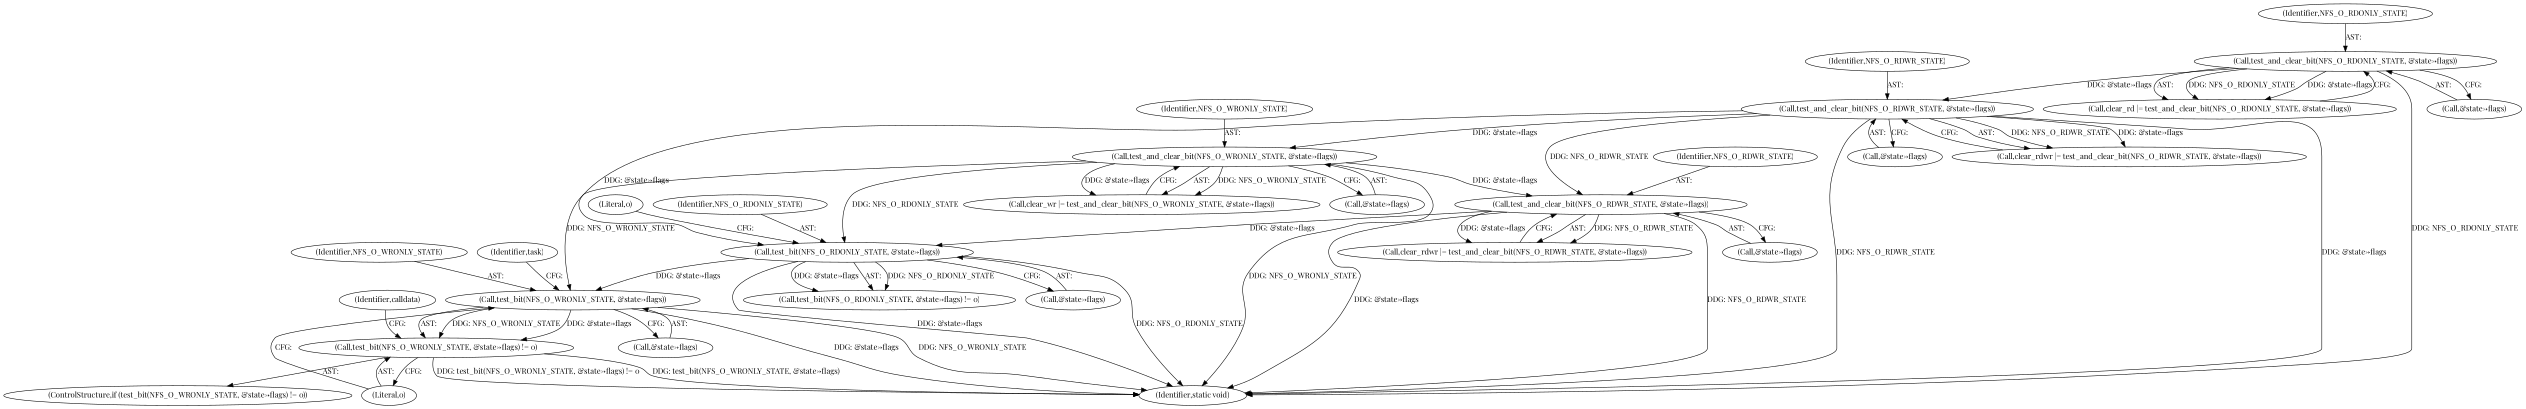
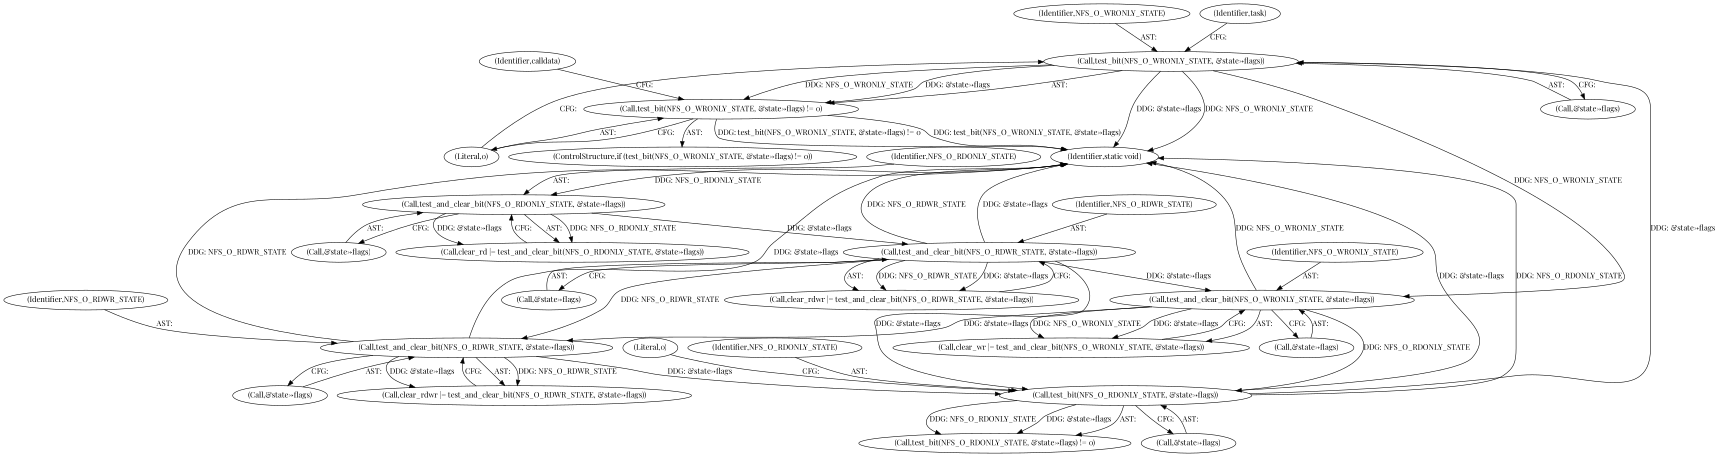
(786, 173) -> (1533, 195)
(1981, 381) -> (850, 171)
